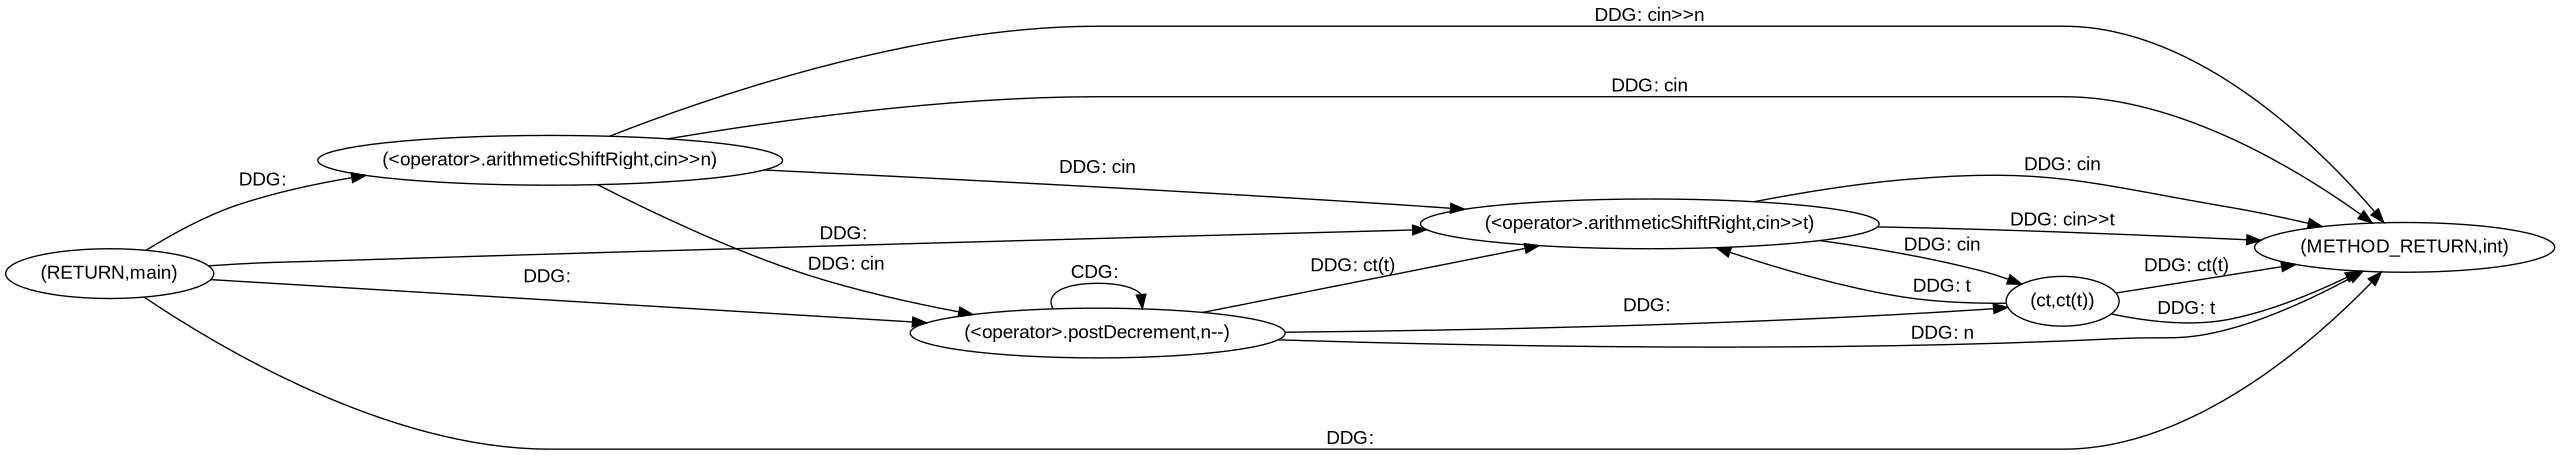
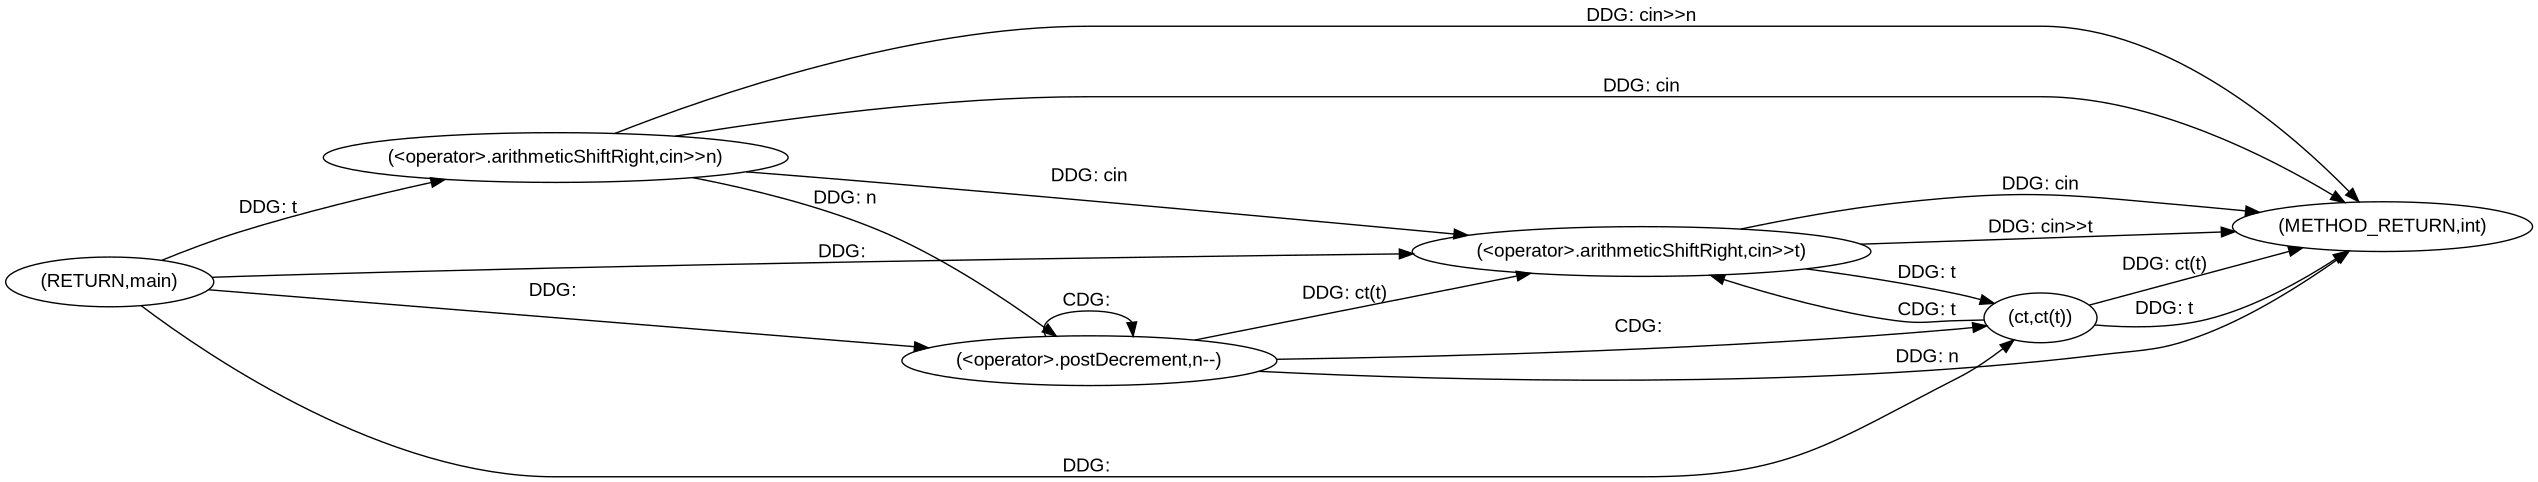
(266, 180) -> (268, 208)
(1942, 245) -> (1927, 273)
(846, 265) -> (845, 198)
(1942, 287) -> (1927, 310)
(1650, 306) -> (1642, 327)
(1267, 449) -> (1066, 477)
